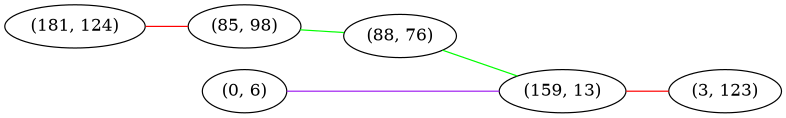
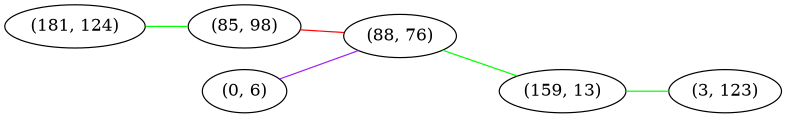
(167, 26) -> (167, 26)
(322, 31) -> (322, 31)
(393, 91) -> (319, 65)
(647, 91) -> (647, 91)
